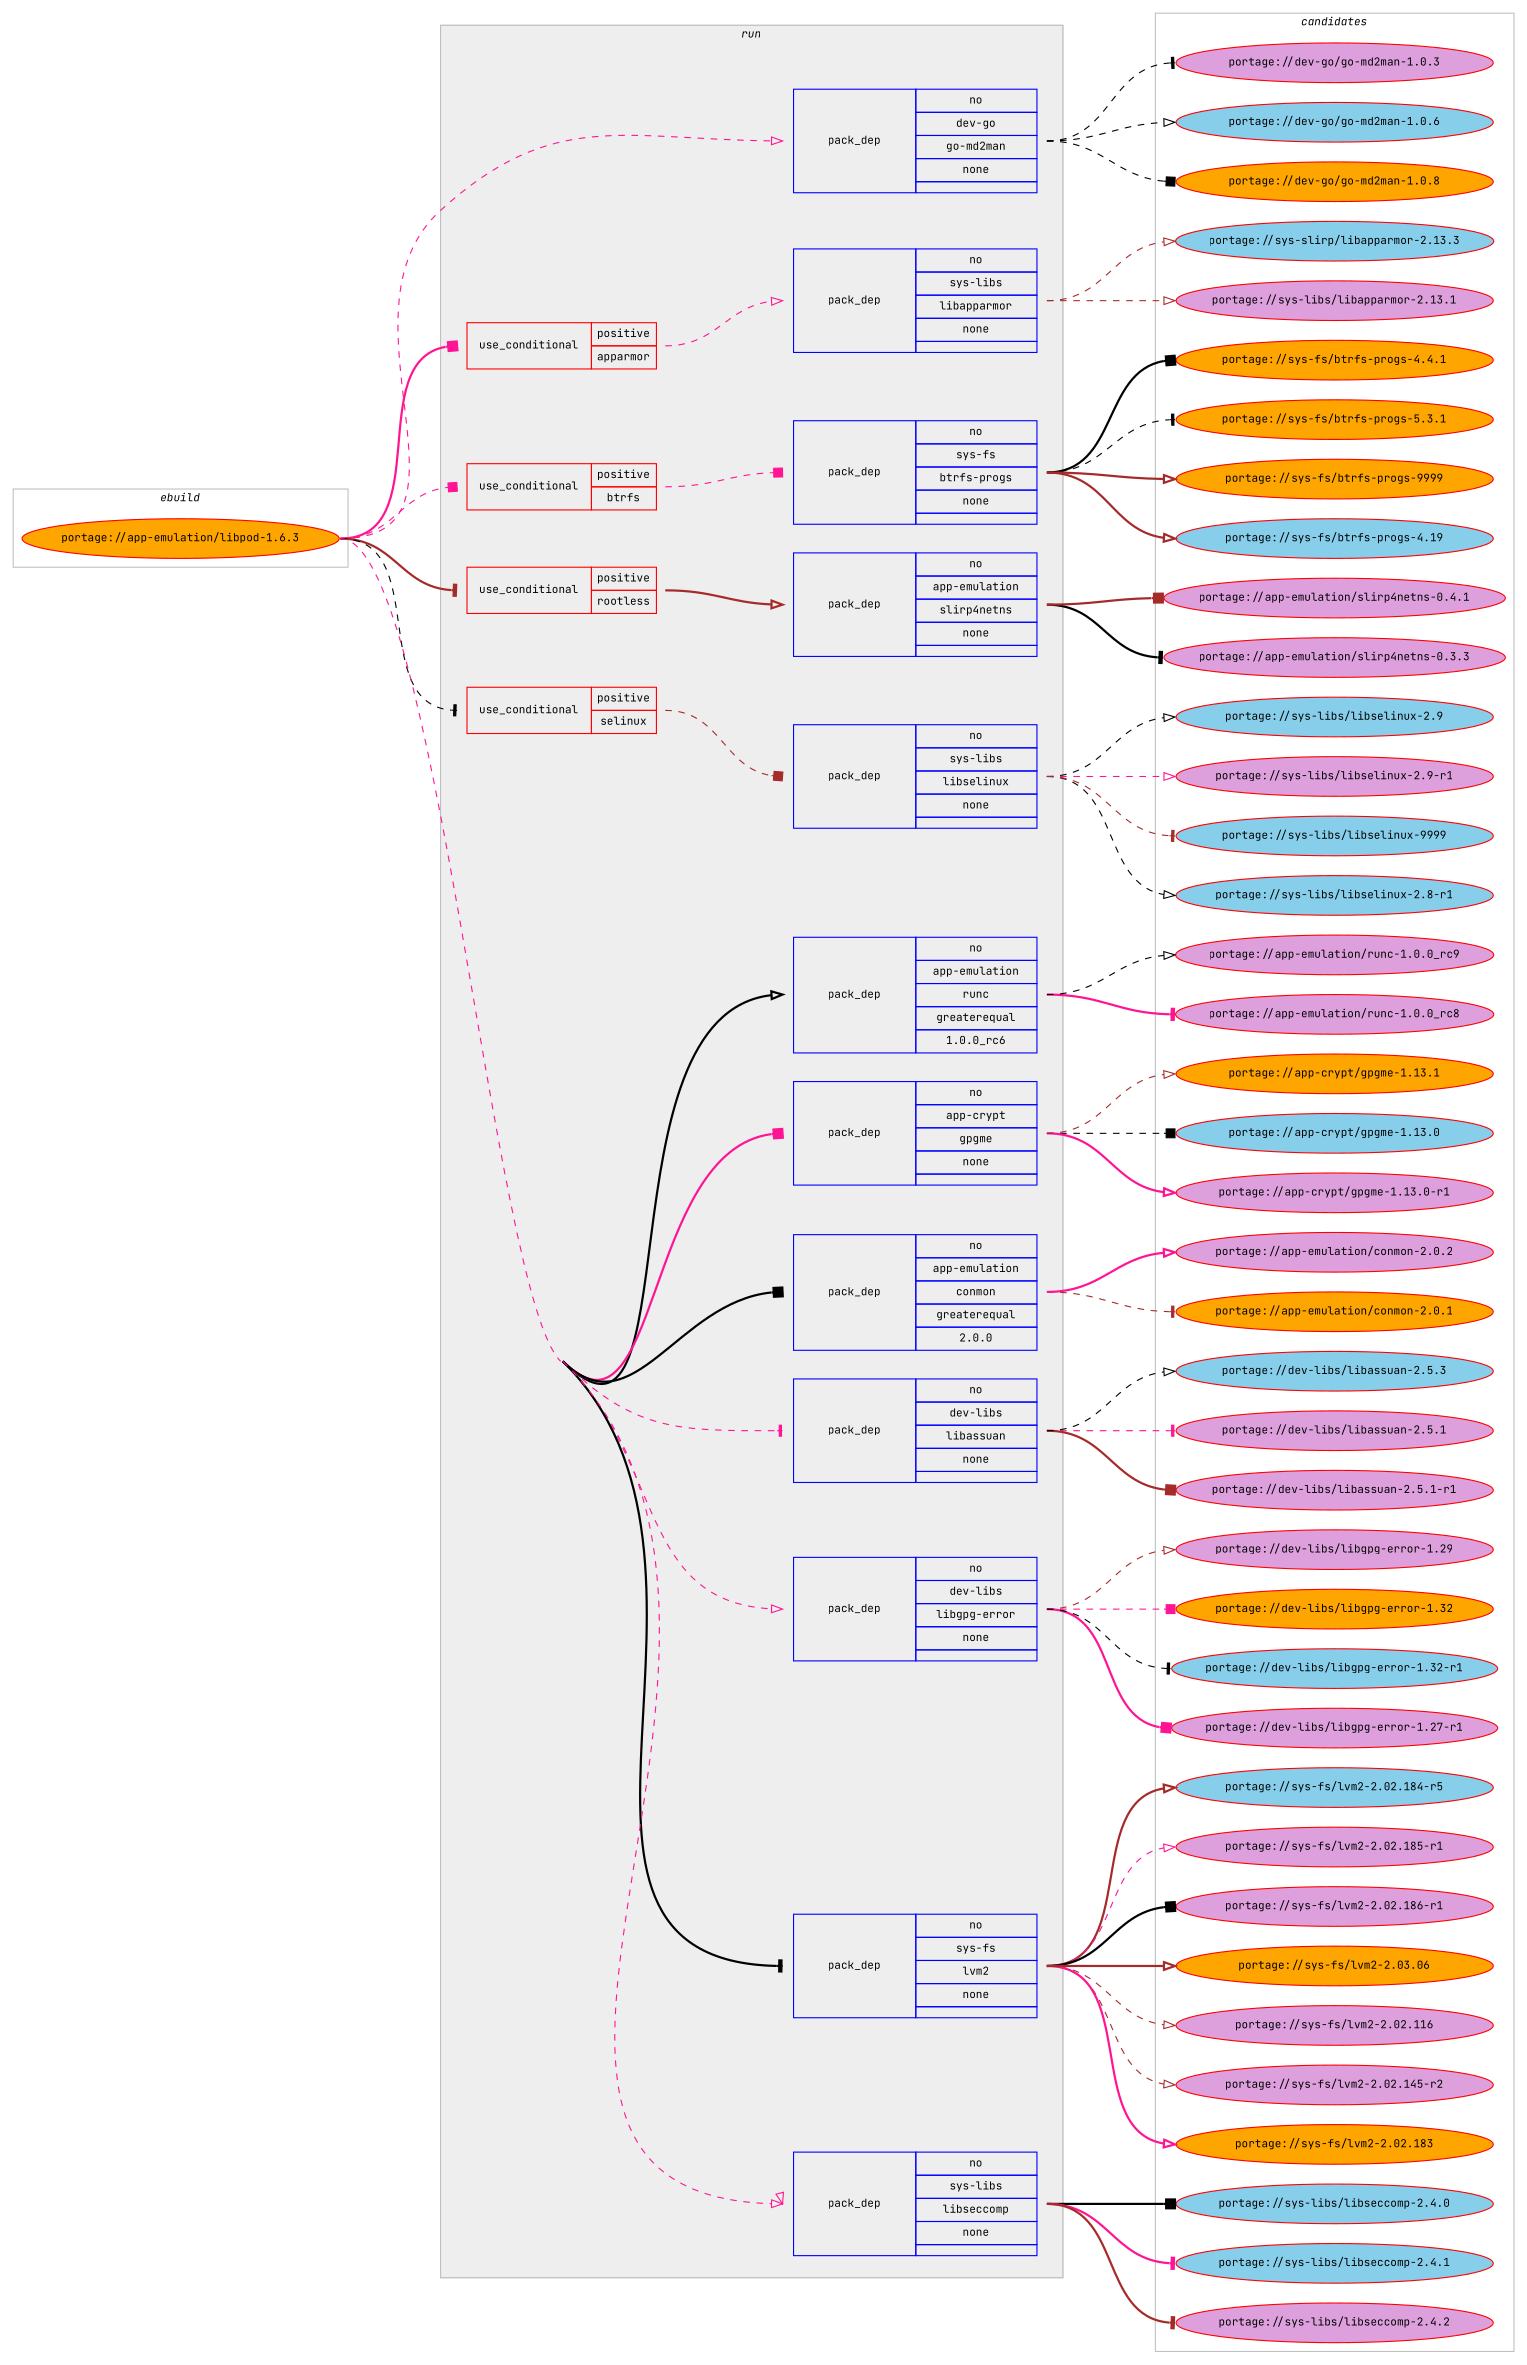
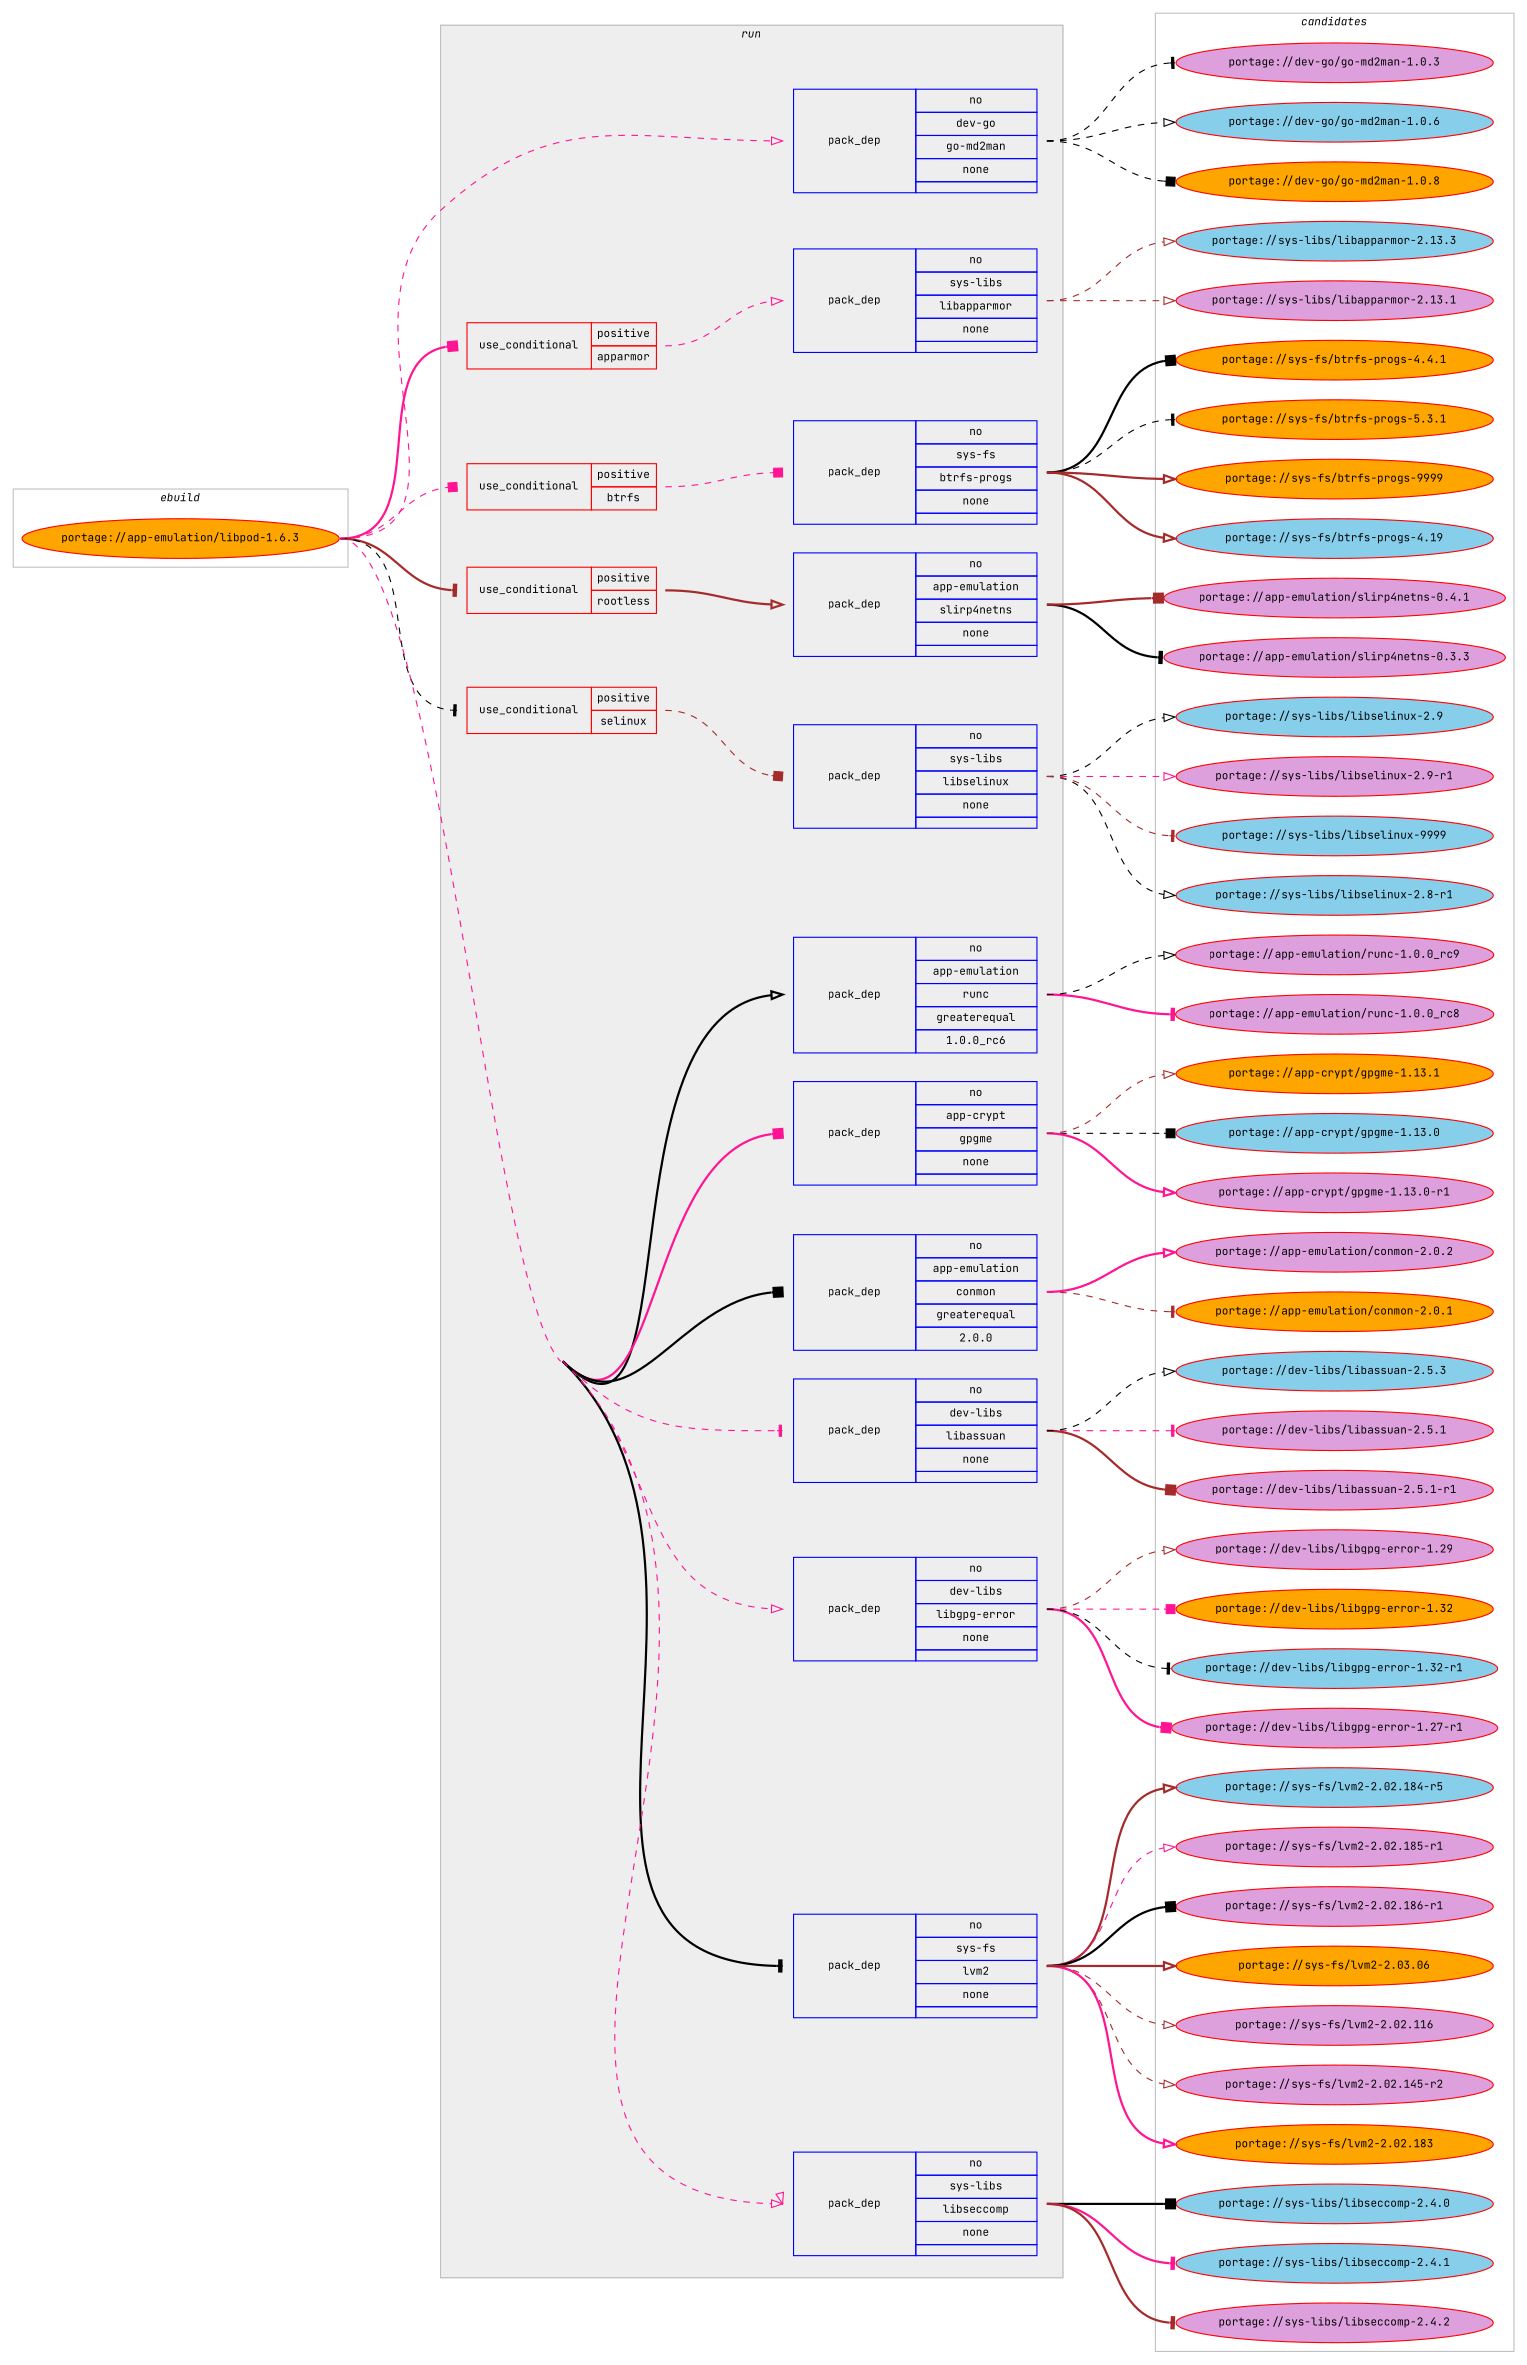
(1335, 241) -> (1335, 241)
